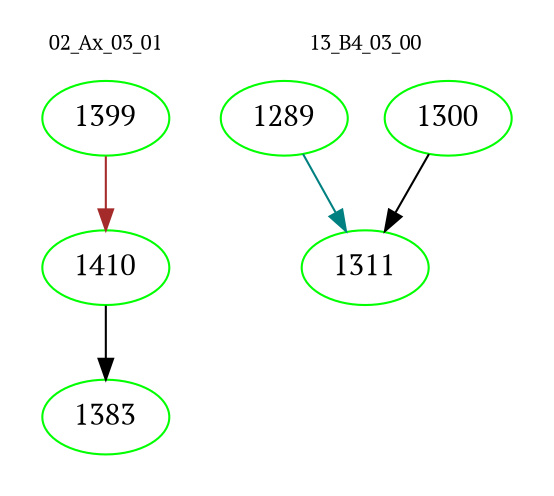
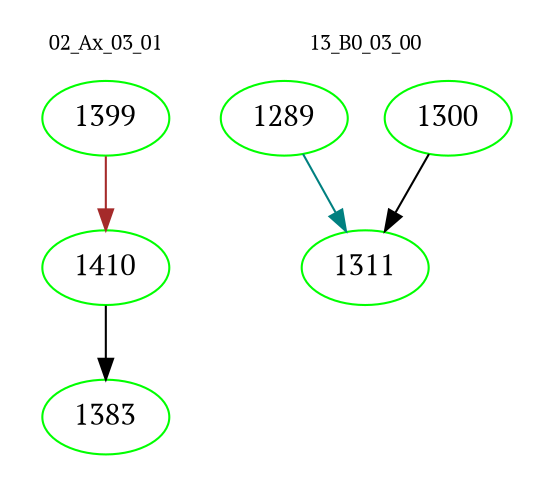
(366, 45) -> (366, 45)
